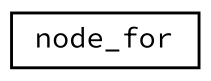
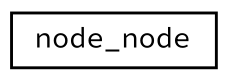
(105, 40) -> (114, 40)
